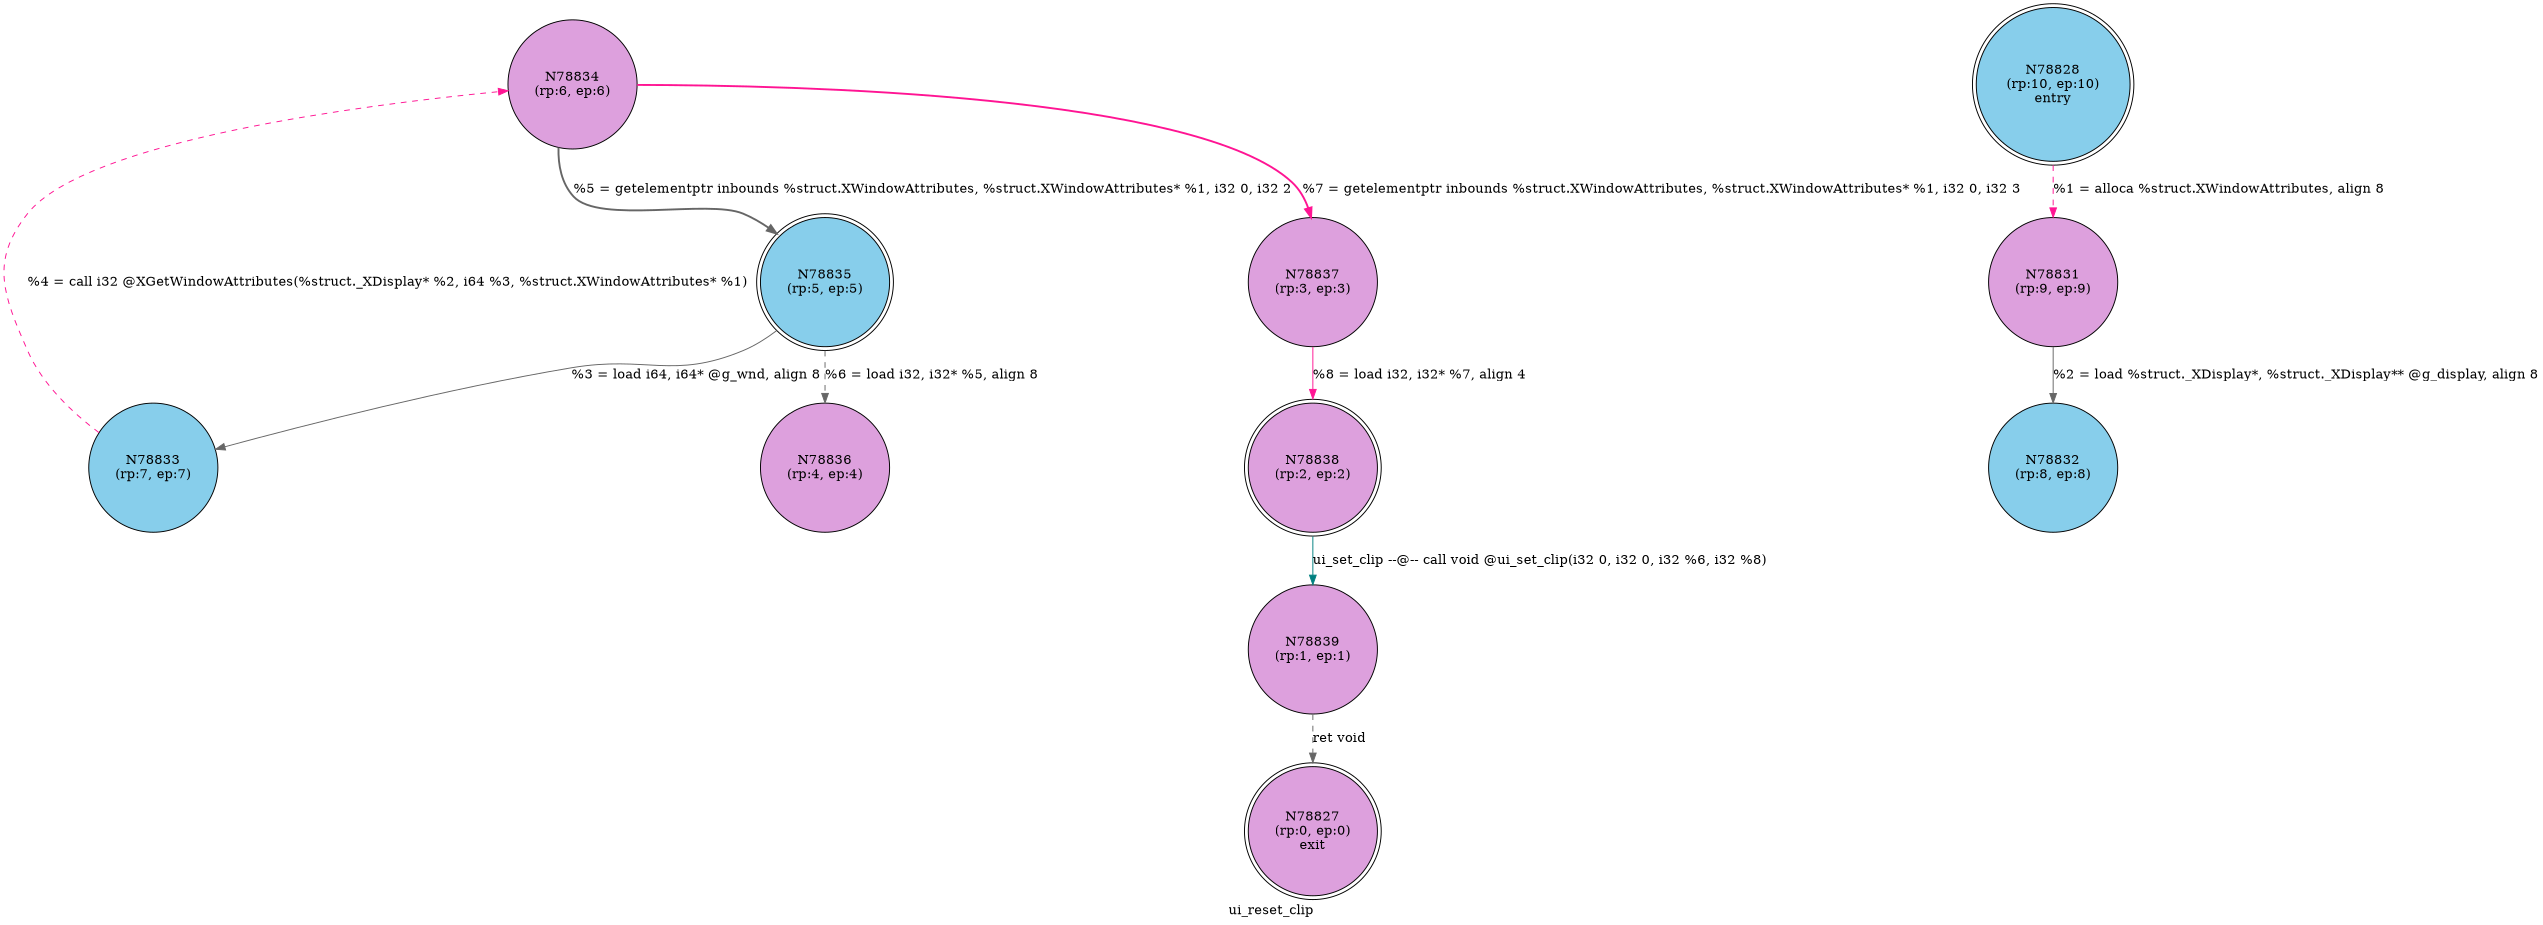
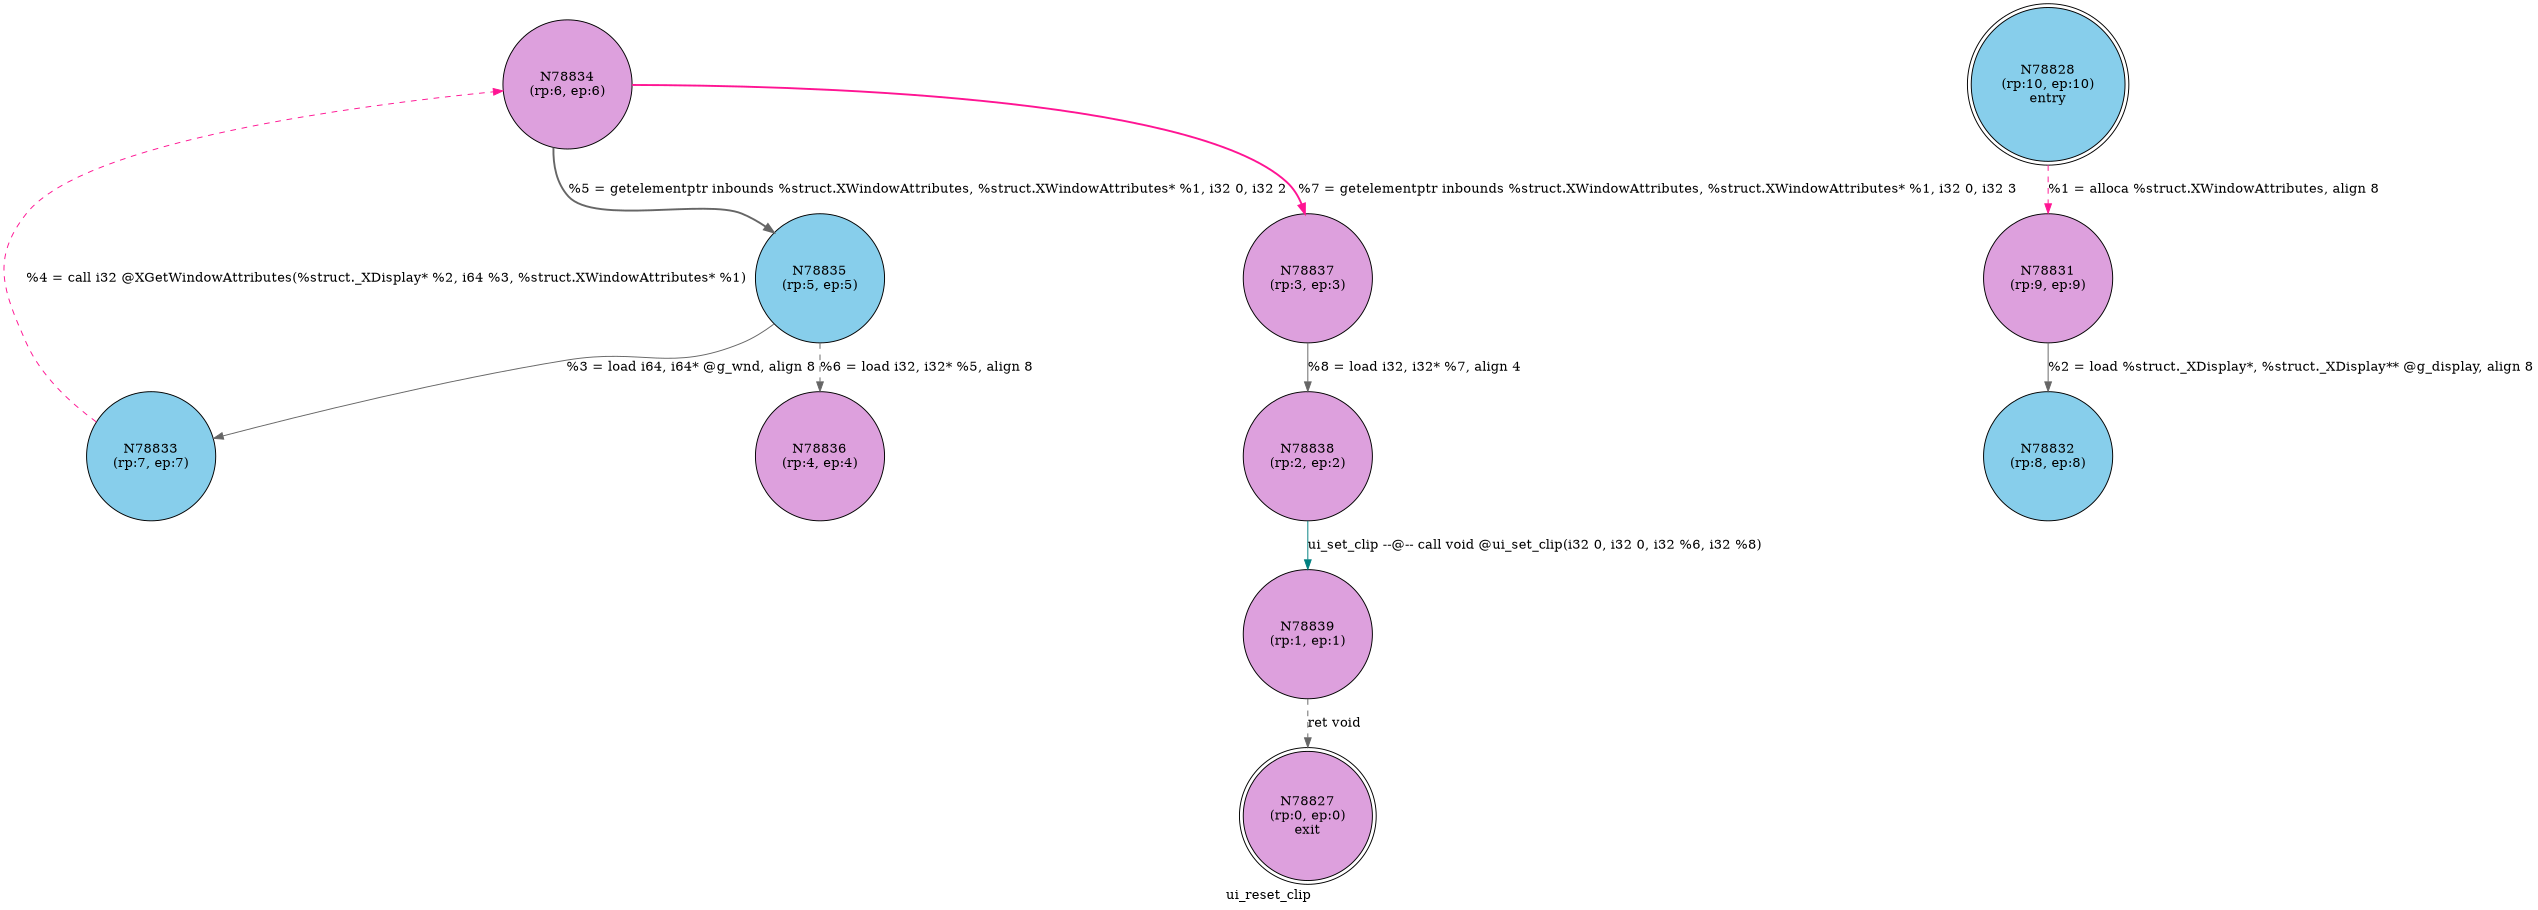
(825, 282) -> (820, 278)
(1313, 368) -> (1308, 362)
(1313, 468) -> (1308, 456)
